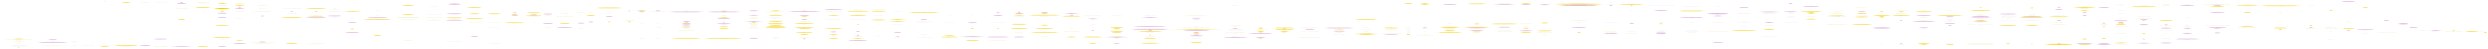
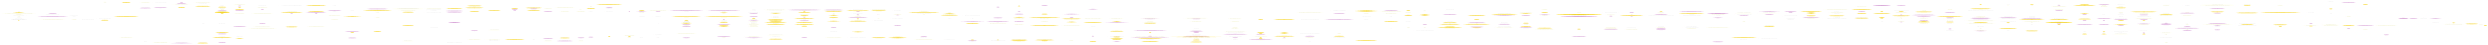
none -> (1924, 20)
